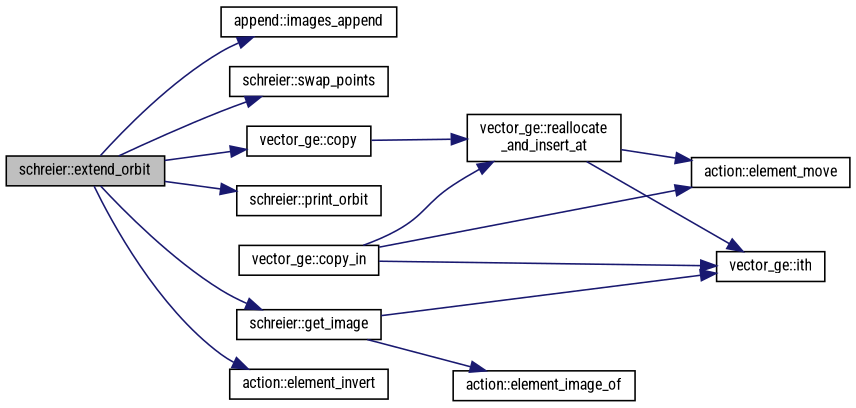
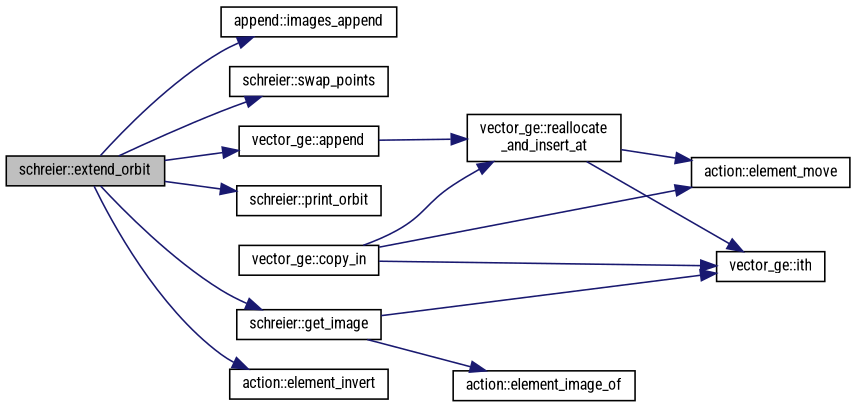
(309, 141) -> (309, 141)
